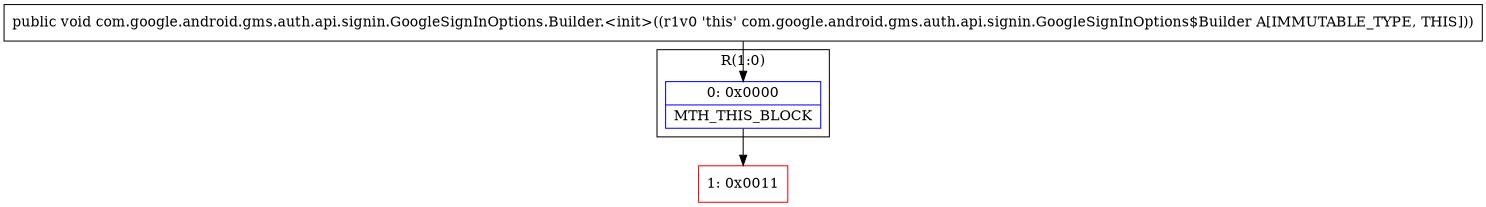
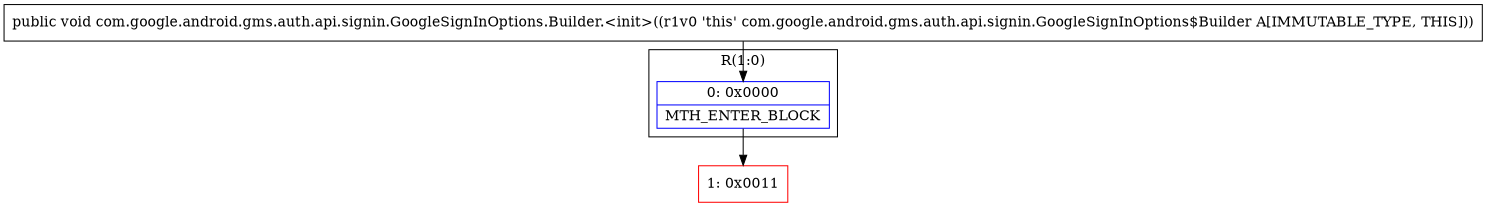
(743, 116) -> (743, 116)
